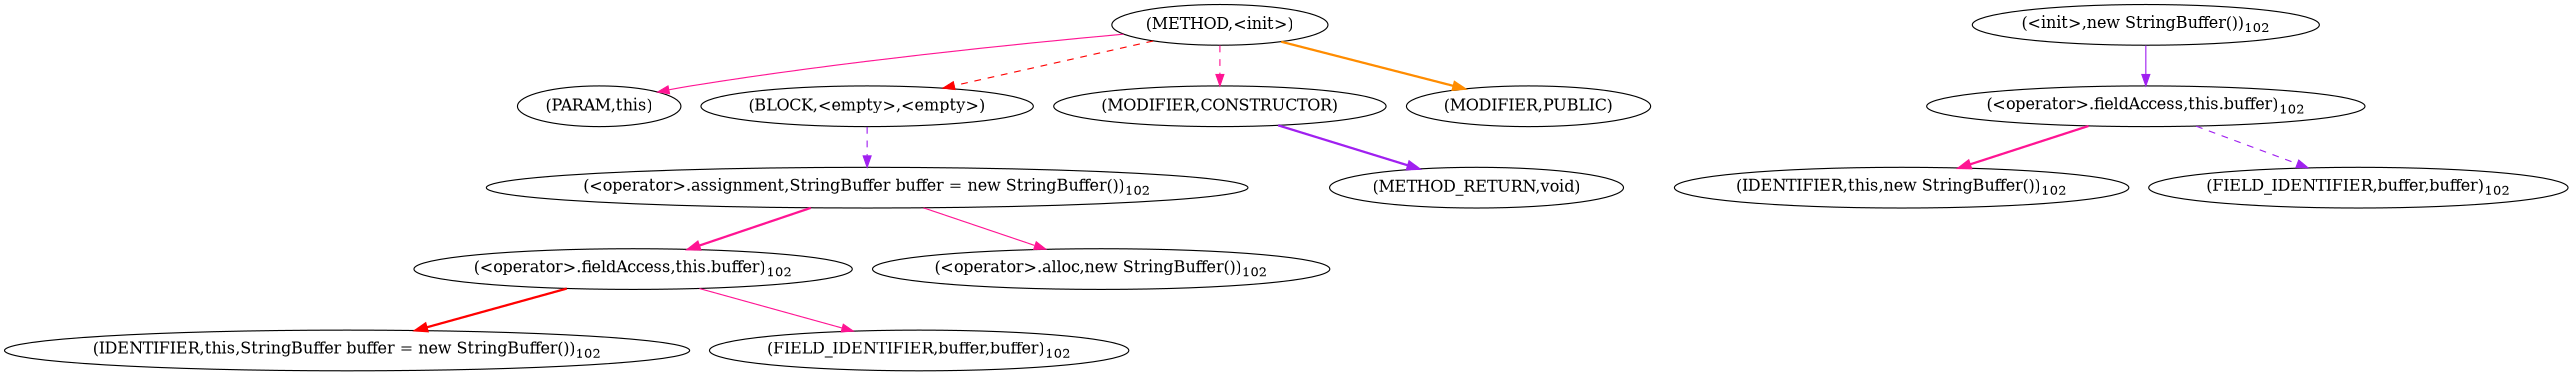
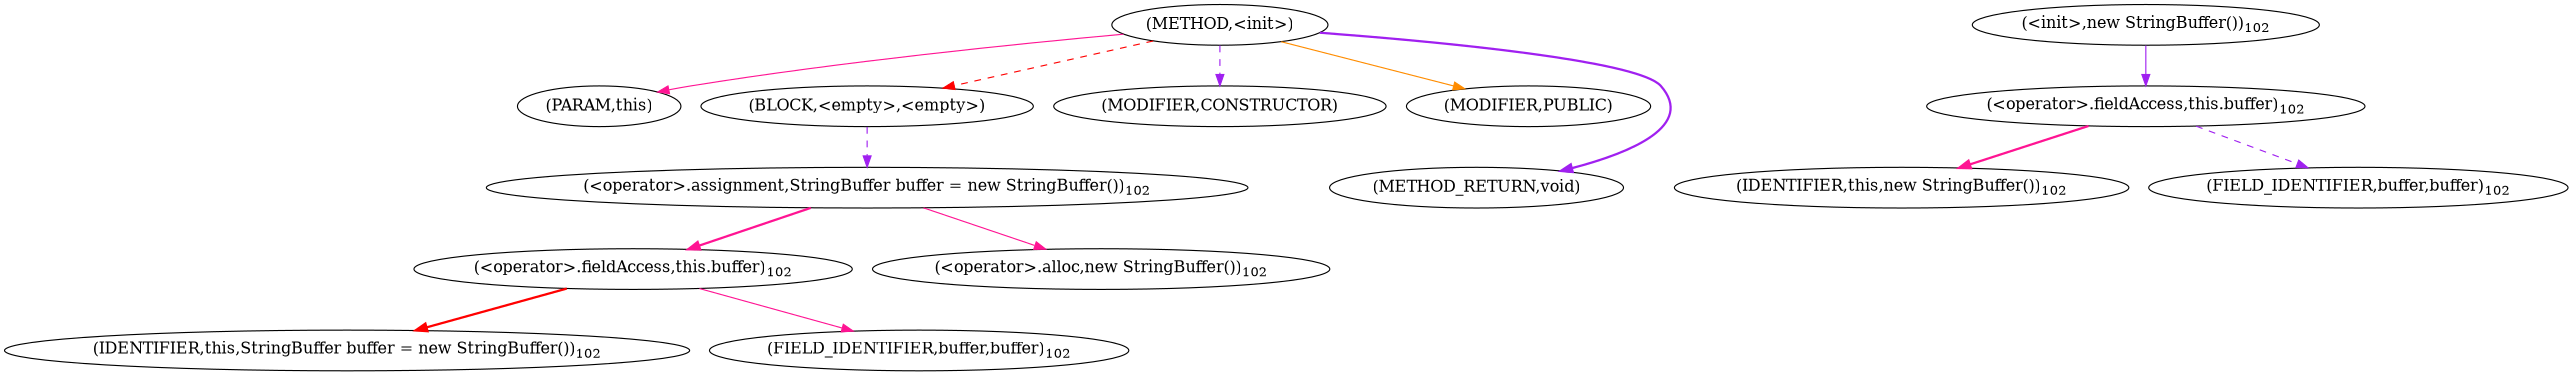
(1220, 60) -> (1220, 60)
(1367, 64) -> (1367, 64)
(1343, 145) -> (1565, 59)
